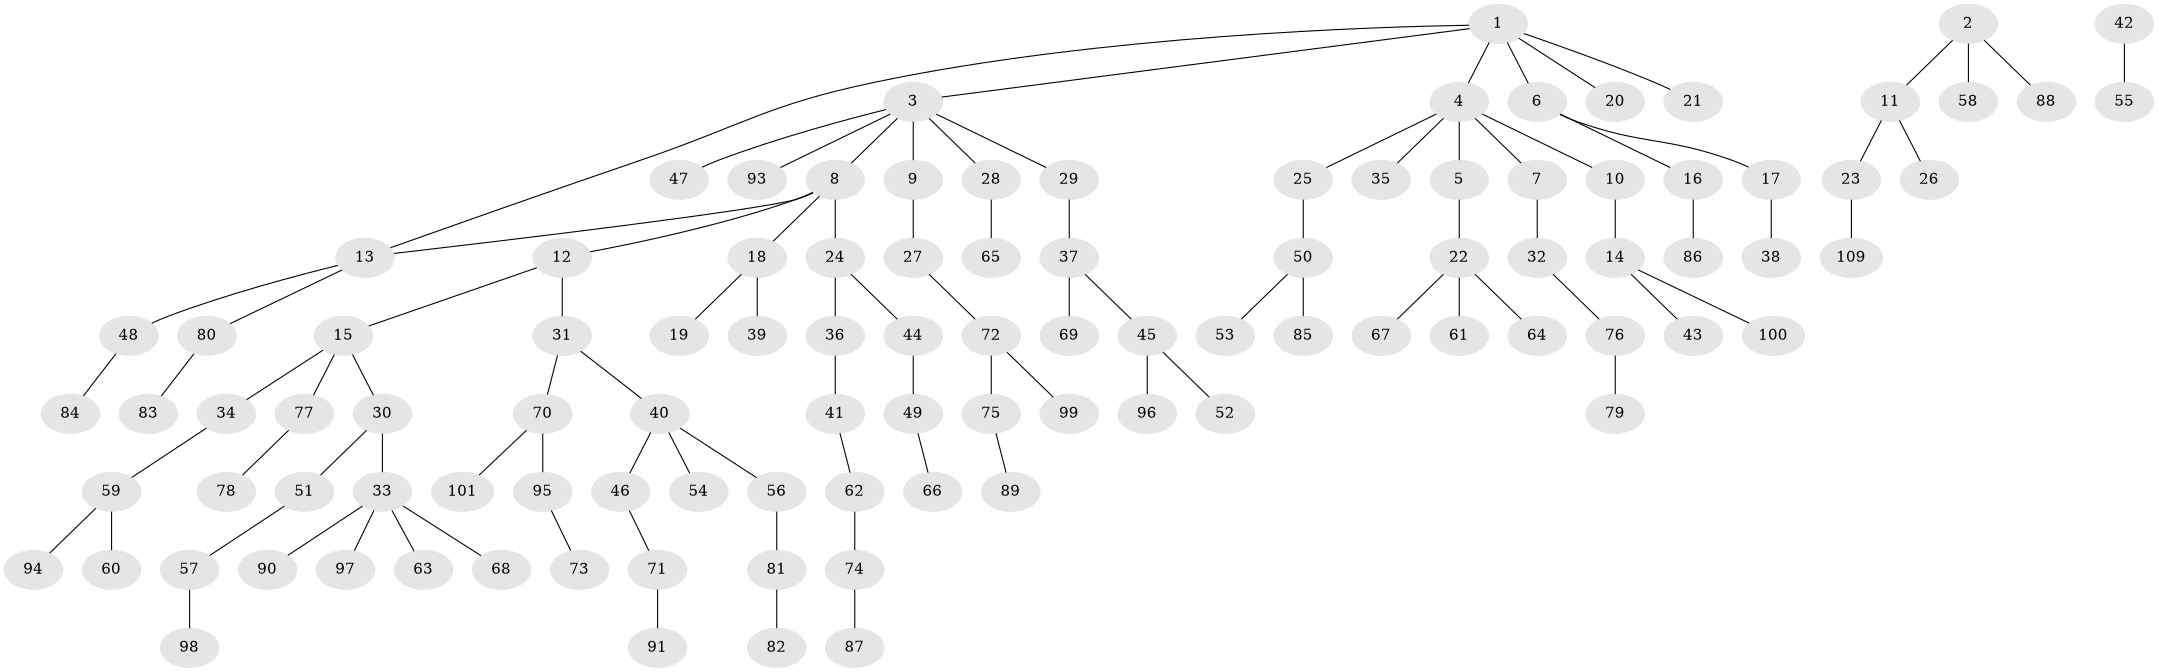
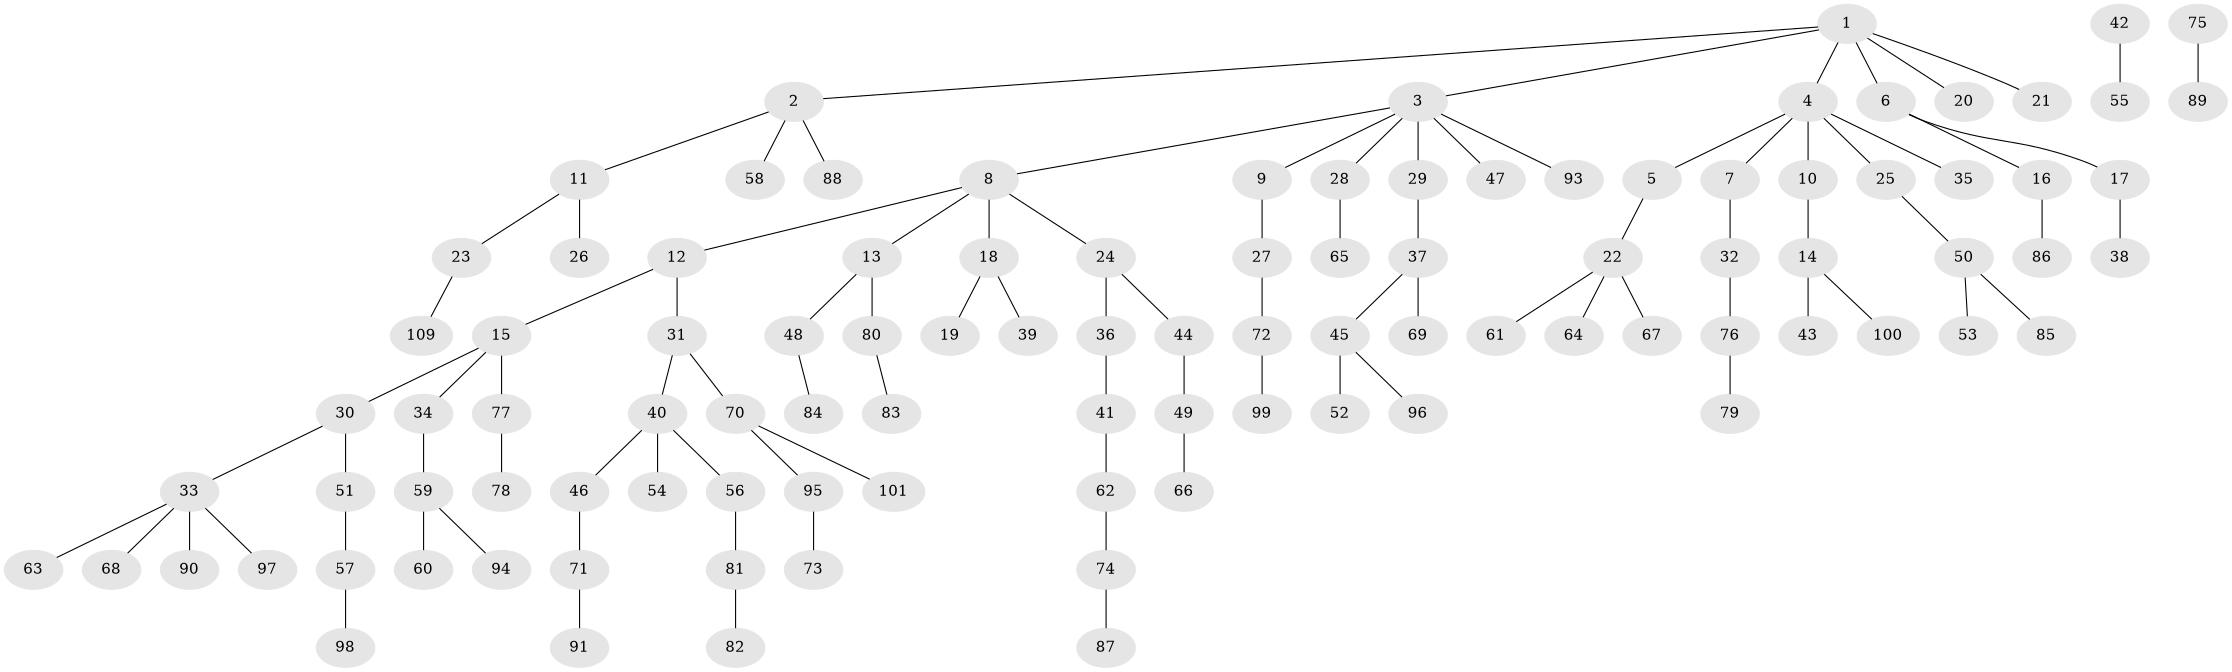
(917, 74) -> (1321, 63)
(991, 375) -> none
